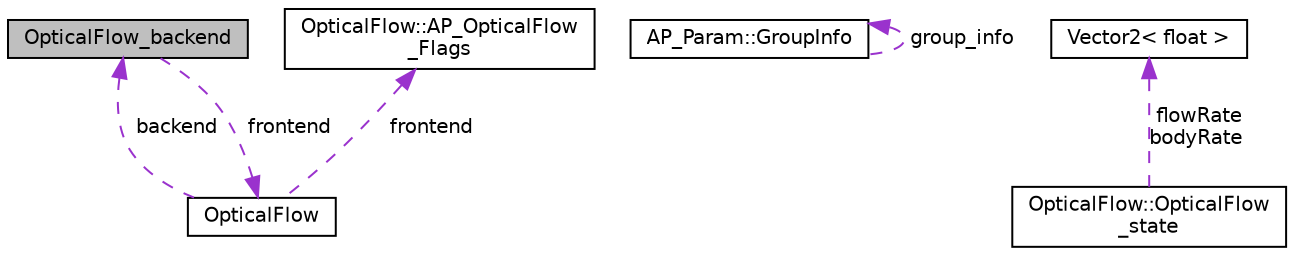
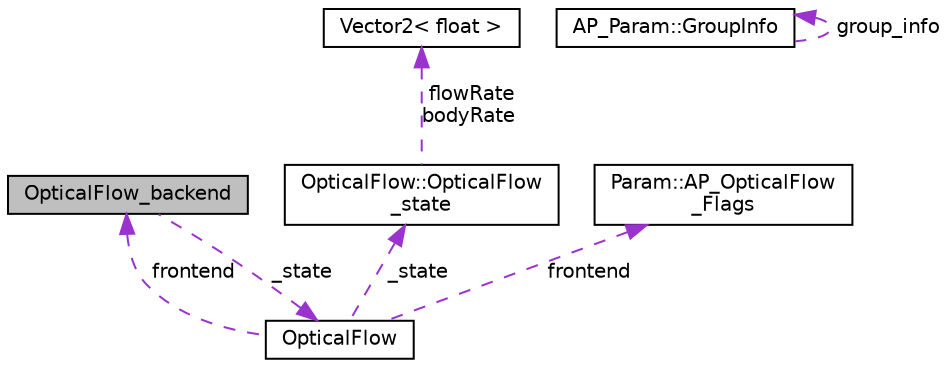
(440, 39) -> (723, 195)
(174, 128) -> (191, 273)
(287, 128) -> (300, 273)
none -> (372, 282)
